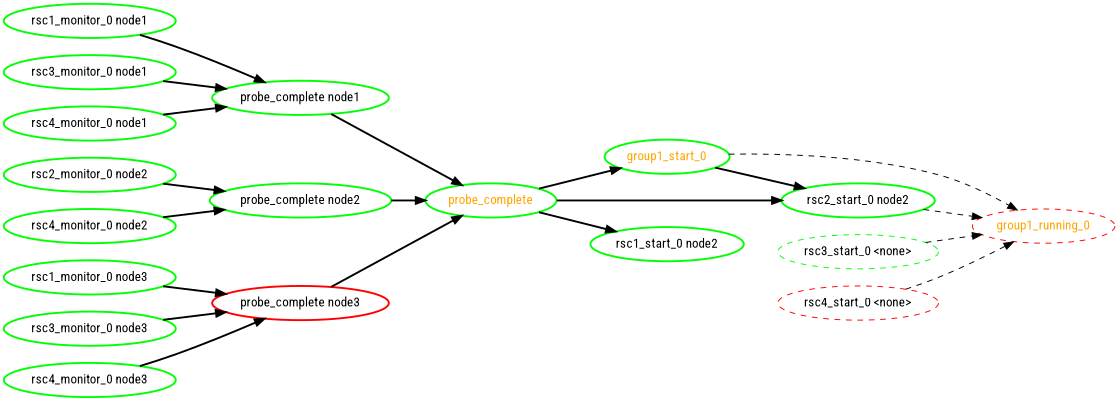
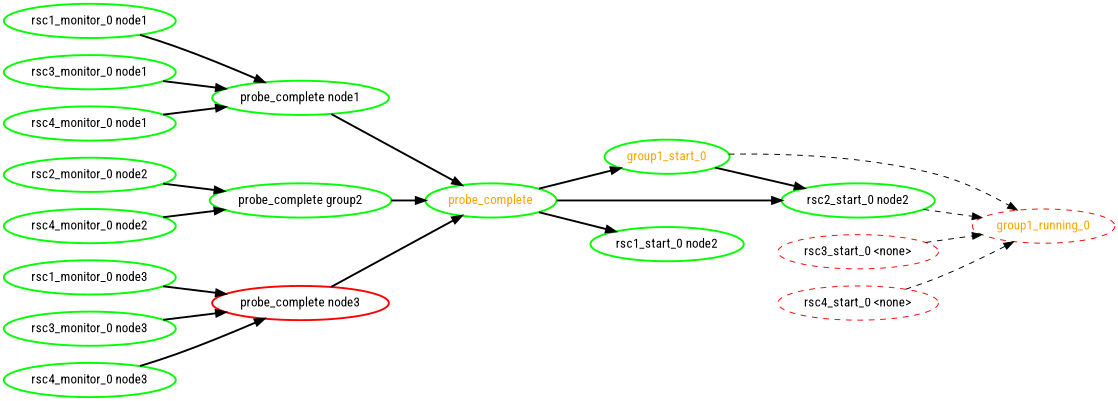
(301, 200) -> (301, 200)
(858, 252) -> (858, 252)
